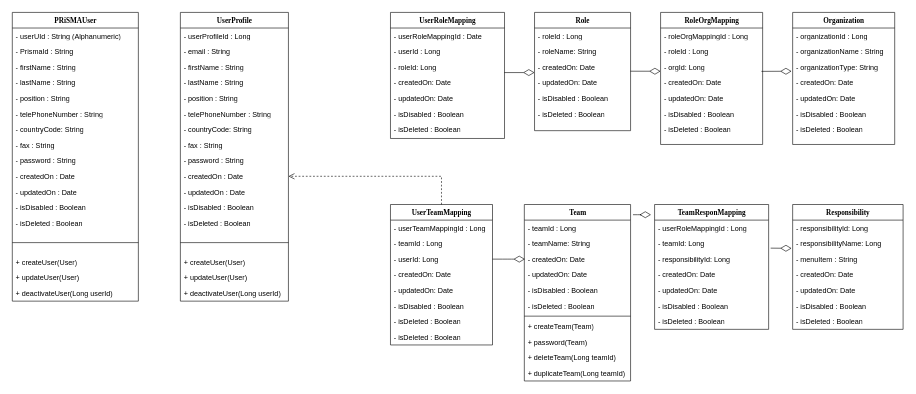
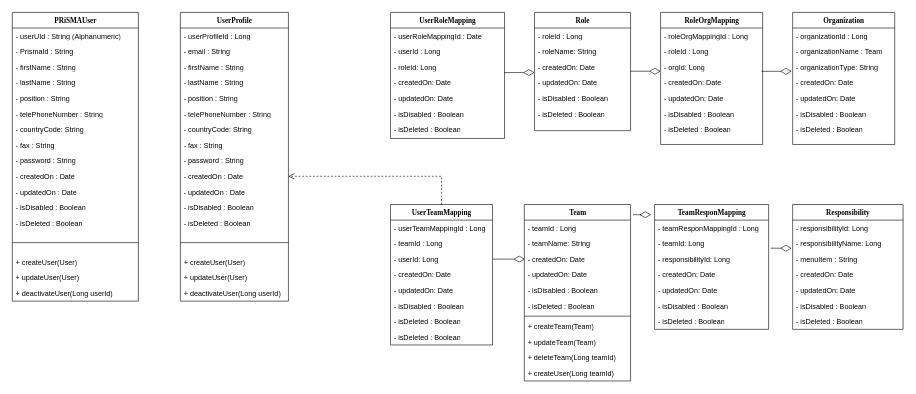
(844, 52) -> (841, 52)
(705, 228) -> (710, 228)
(559, 342) -> (563, 342)
(578, 378) -> (576, 374)
